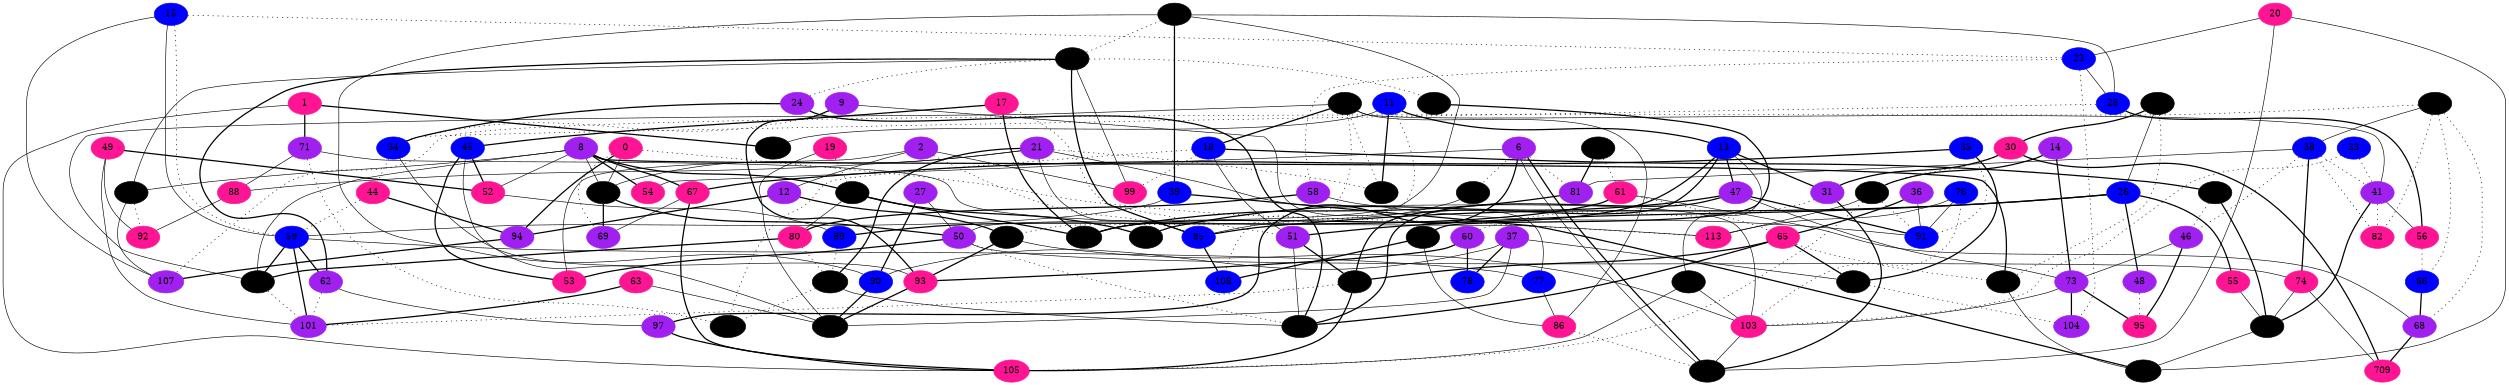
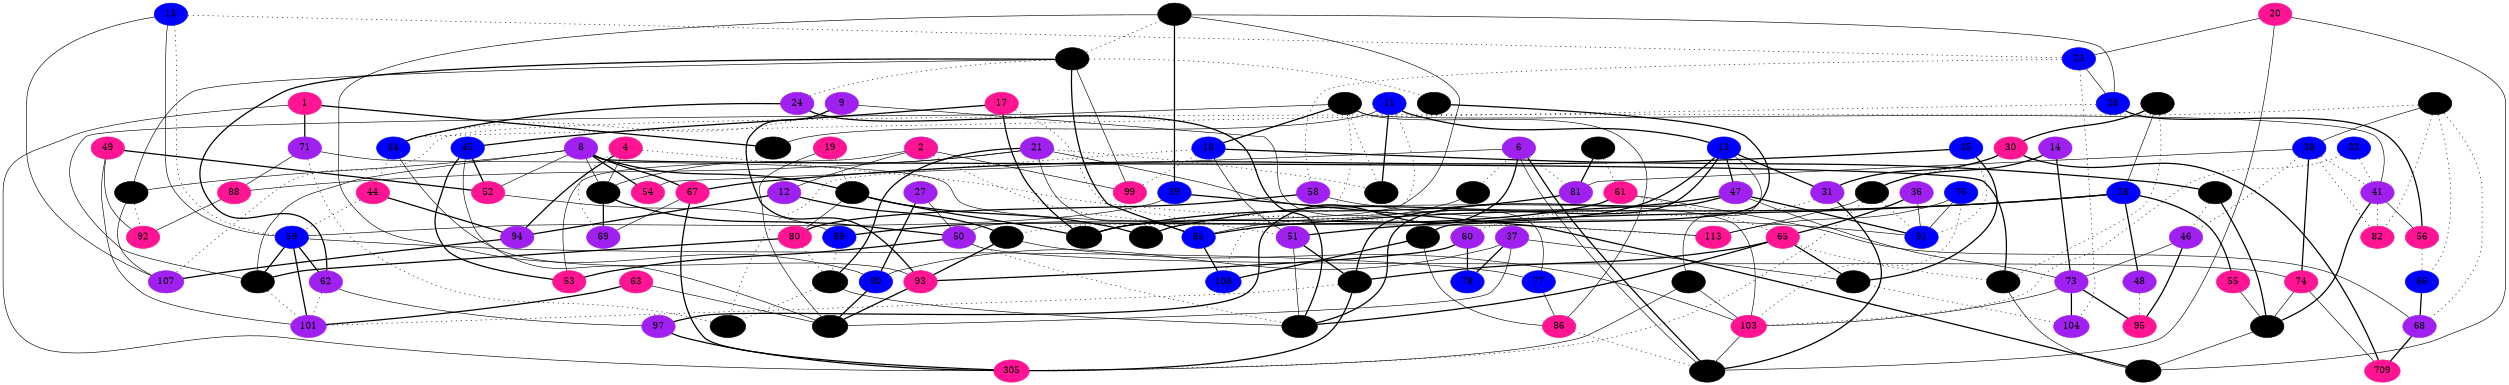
(626, 148) -> (626, 148)
(921, 148) -> (921, 148)
(1012, 371) -> (1012, 371)
